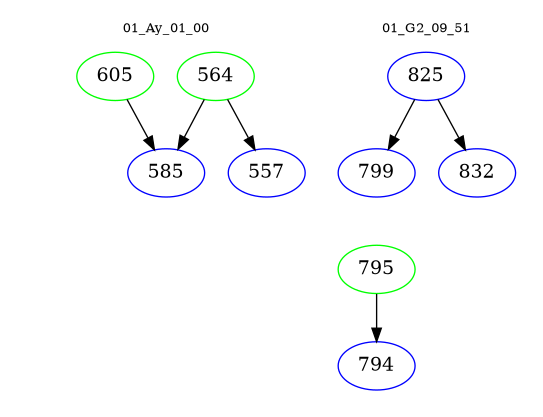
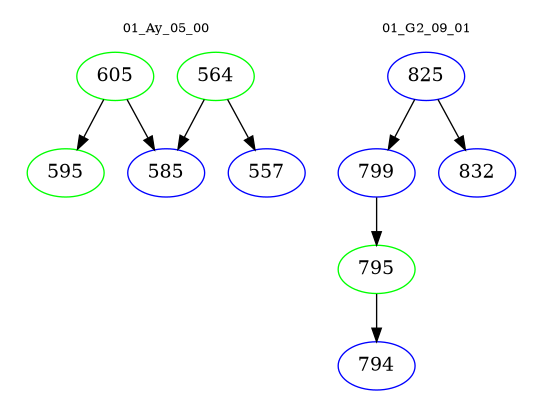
(166, 29) -> (166, 29)
(427, 29) -> (427, 29)
none -> (66, 173)
none -> (377, 215)
